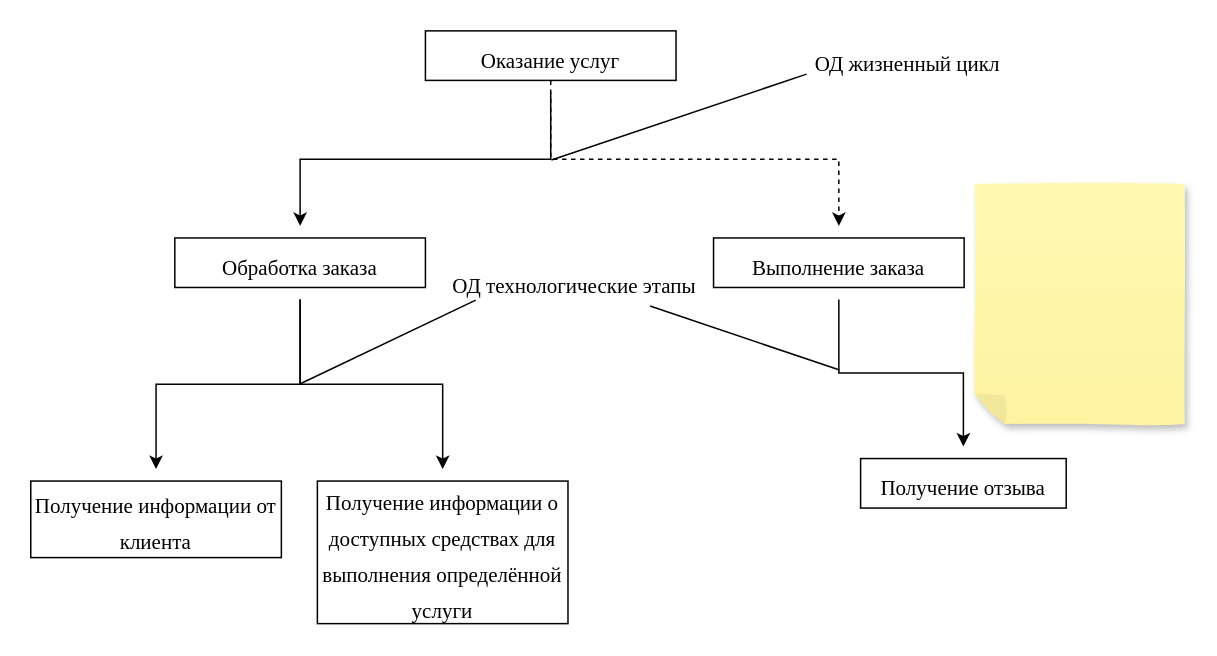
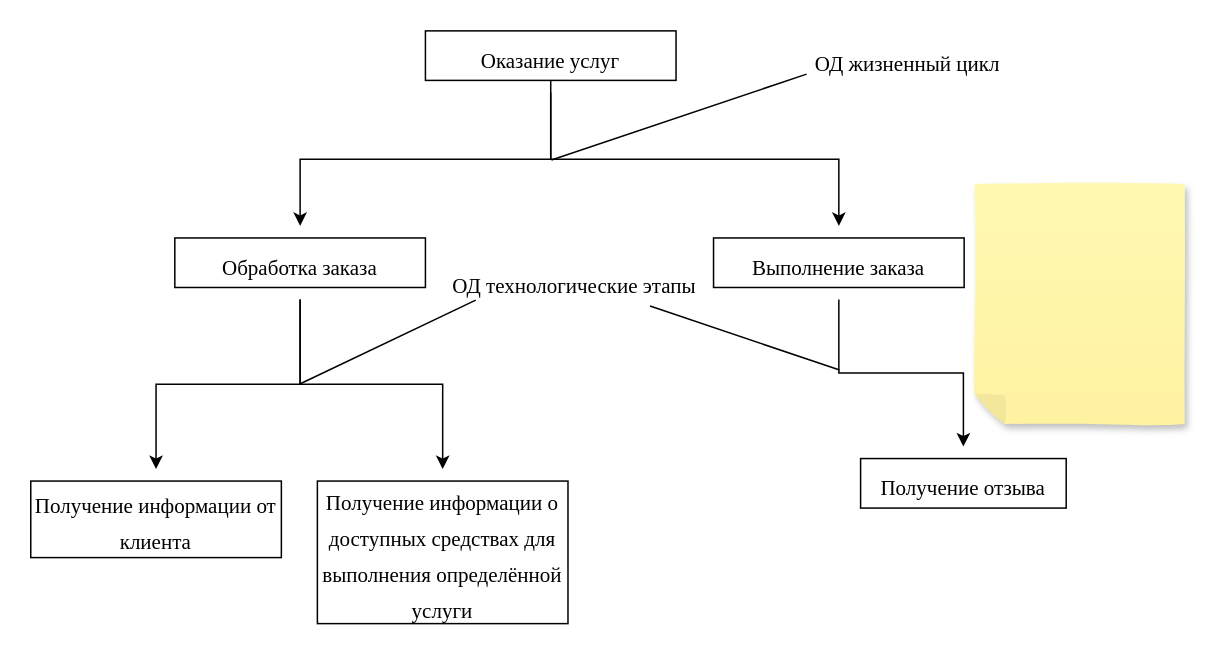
(728, 159) -> (728, 159)
